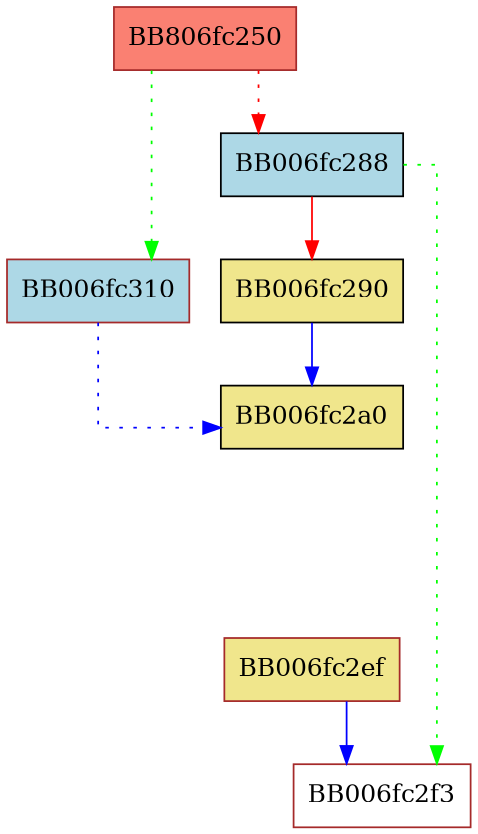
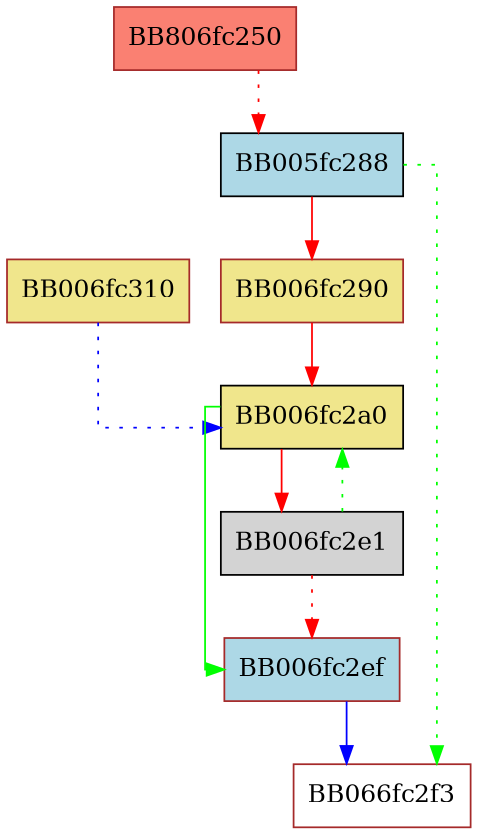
(152, 156) -> none
(312, 165) -> (312, 165)
(98, 291) -> (98, 291)
(312, 291) -> (312, 291)
(312, 345) -> (312, 345)
none -> (205, 531)
none -> (312, 543)
(312, 670) -> (312, 670)
(382, 796) -> (382, 796)
